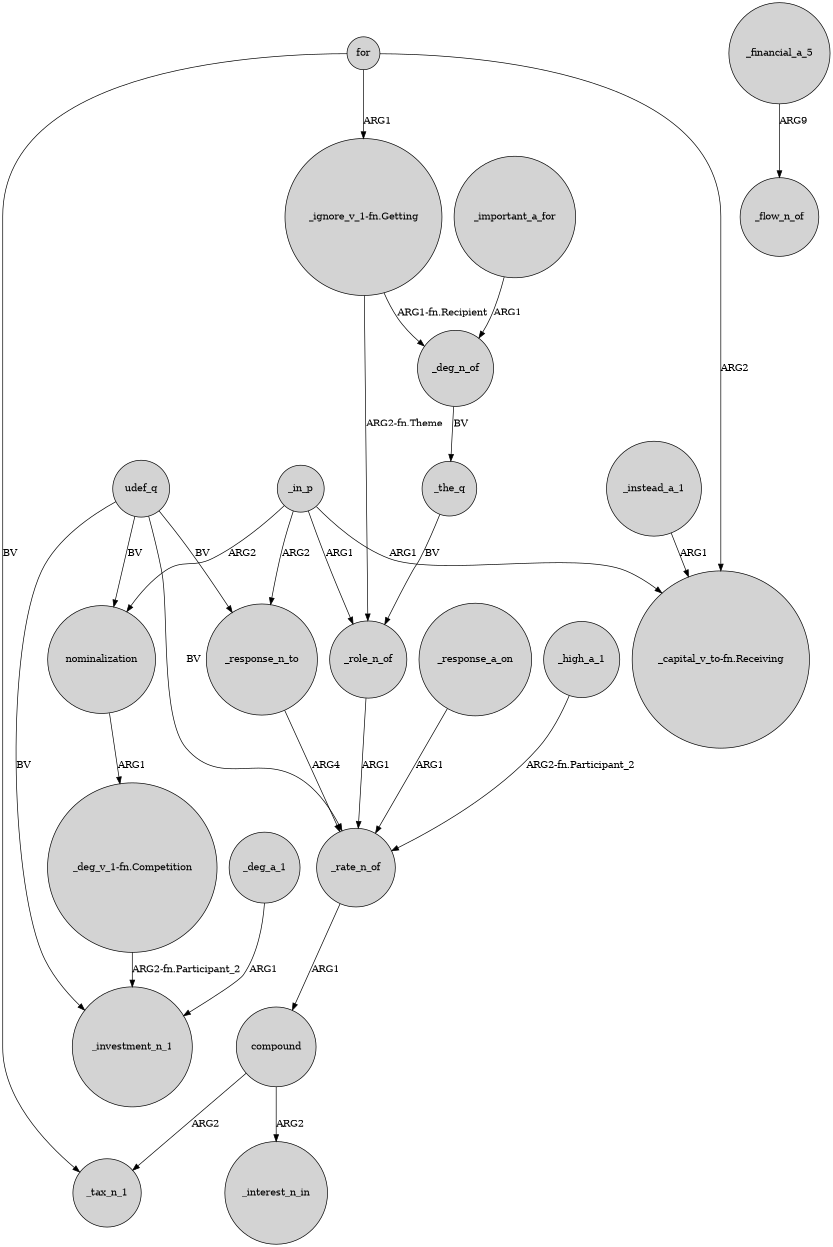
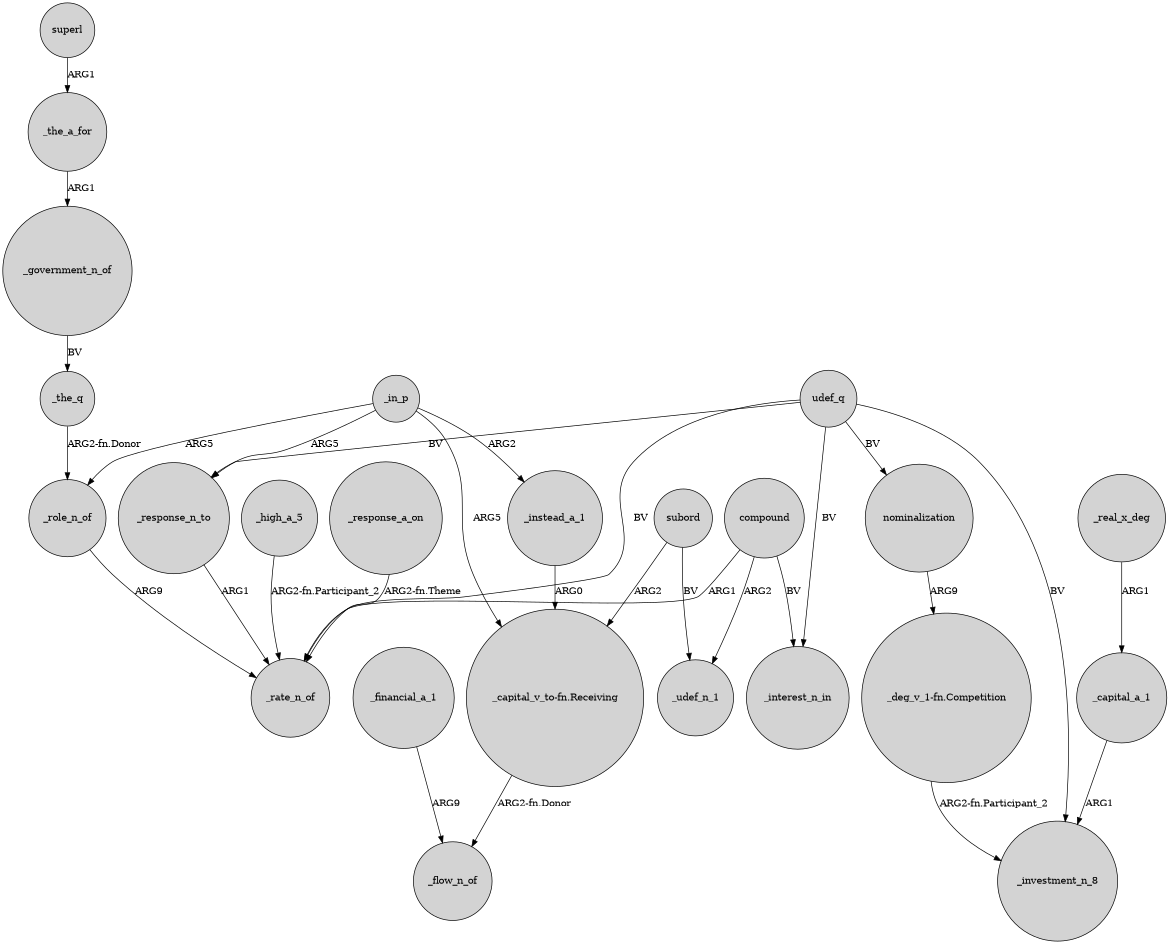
none -> (67, 30)
(363, 53) -> (683, 518)
(779, 53) -> (404, 698)
(363, 217) -> none
(515, 217) -> (67, 132)
(456, 368) -> (67, 271)
none -> (1122, 518)
none -> (815, 533)
(296, 554) -> (325, 444)
(340, 554) -> (199, 444)
(403, 554) -> (487, 518)
(432, 554) -> (104, 444)
(694, 554) -> (569, 592)
(208, 560) -> (478, 440)
(582, 660) -> (280, 518)
(132, 766) -> (944, 592)
(326, 766) -> (236, 592)
(376, 766) -> (149, 592)
(430, 766) -> (423, 592)
none -> (493, 808)
(265, 868) -> (1122, 698)
(318, 954) -> (523, 602)
(132, 1047) -> (1058, 881)
(290, 1124) -> (793, 592)
(107, 1193) -> (696, 698)
